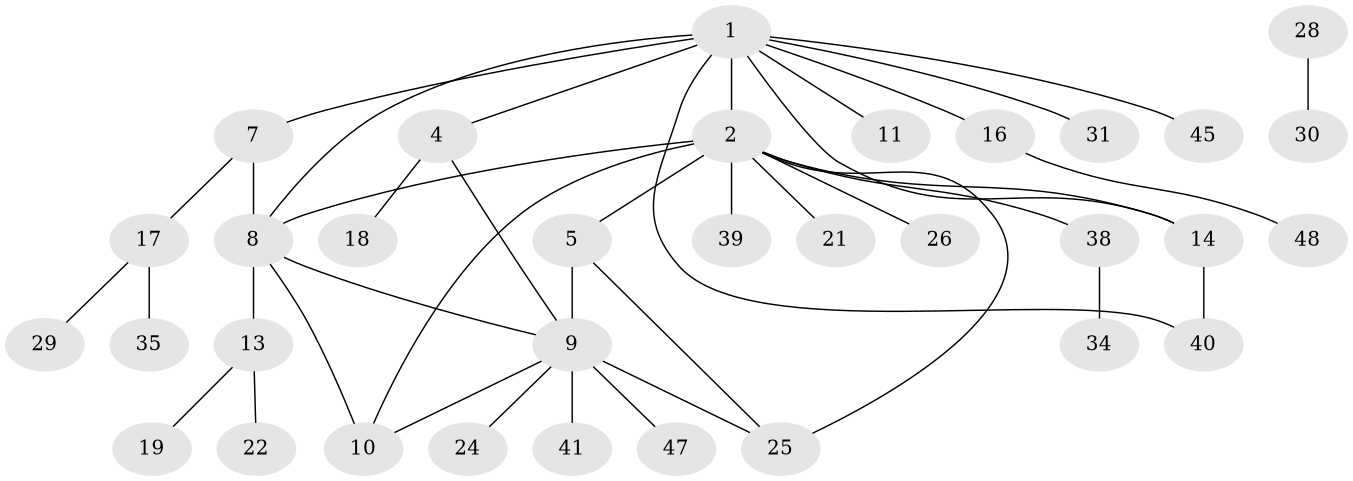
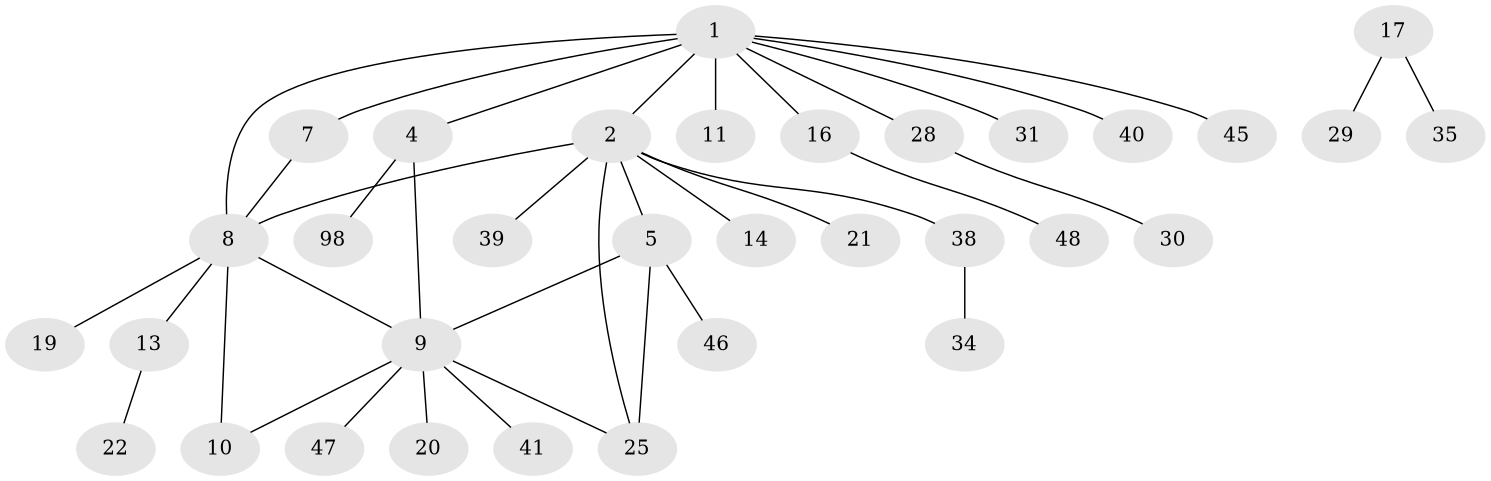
(833, 158) -> (820, 84)
(202, 188) -> none
(358, 240) -> (333, 240)
(940, 240) -> none
(487, 245) -> none
(1204, 293) -> none
none -> (717, 345)
(203, 397) -> (137, 292)
(468, 449) -> (429, 449)
